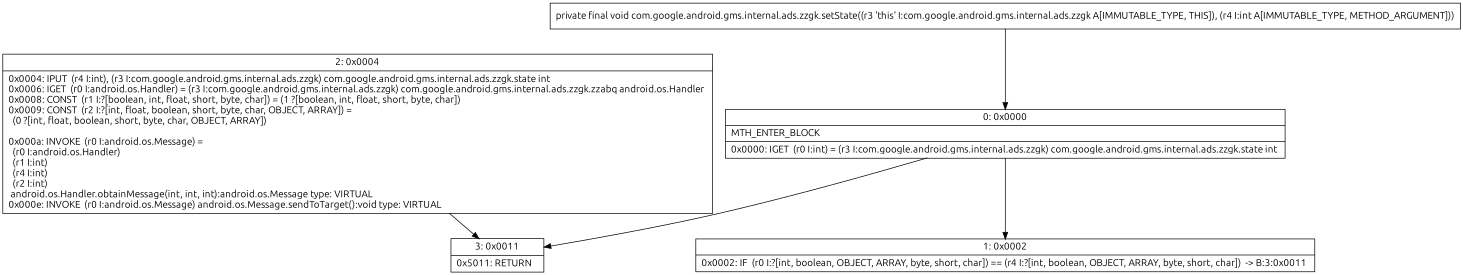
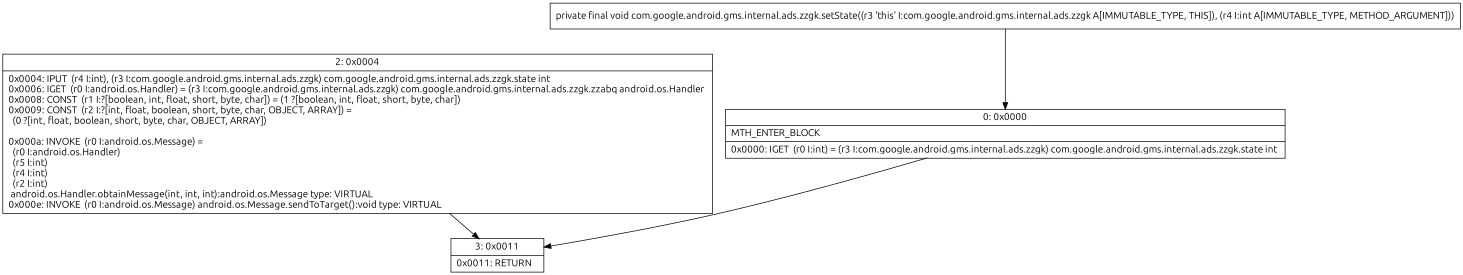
(28, 163) -> (28, 163)
(1005, 255) -> none
(497, 263) -> (497, 263)
